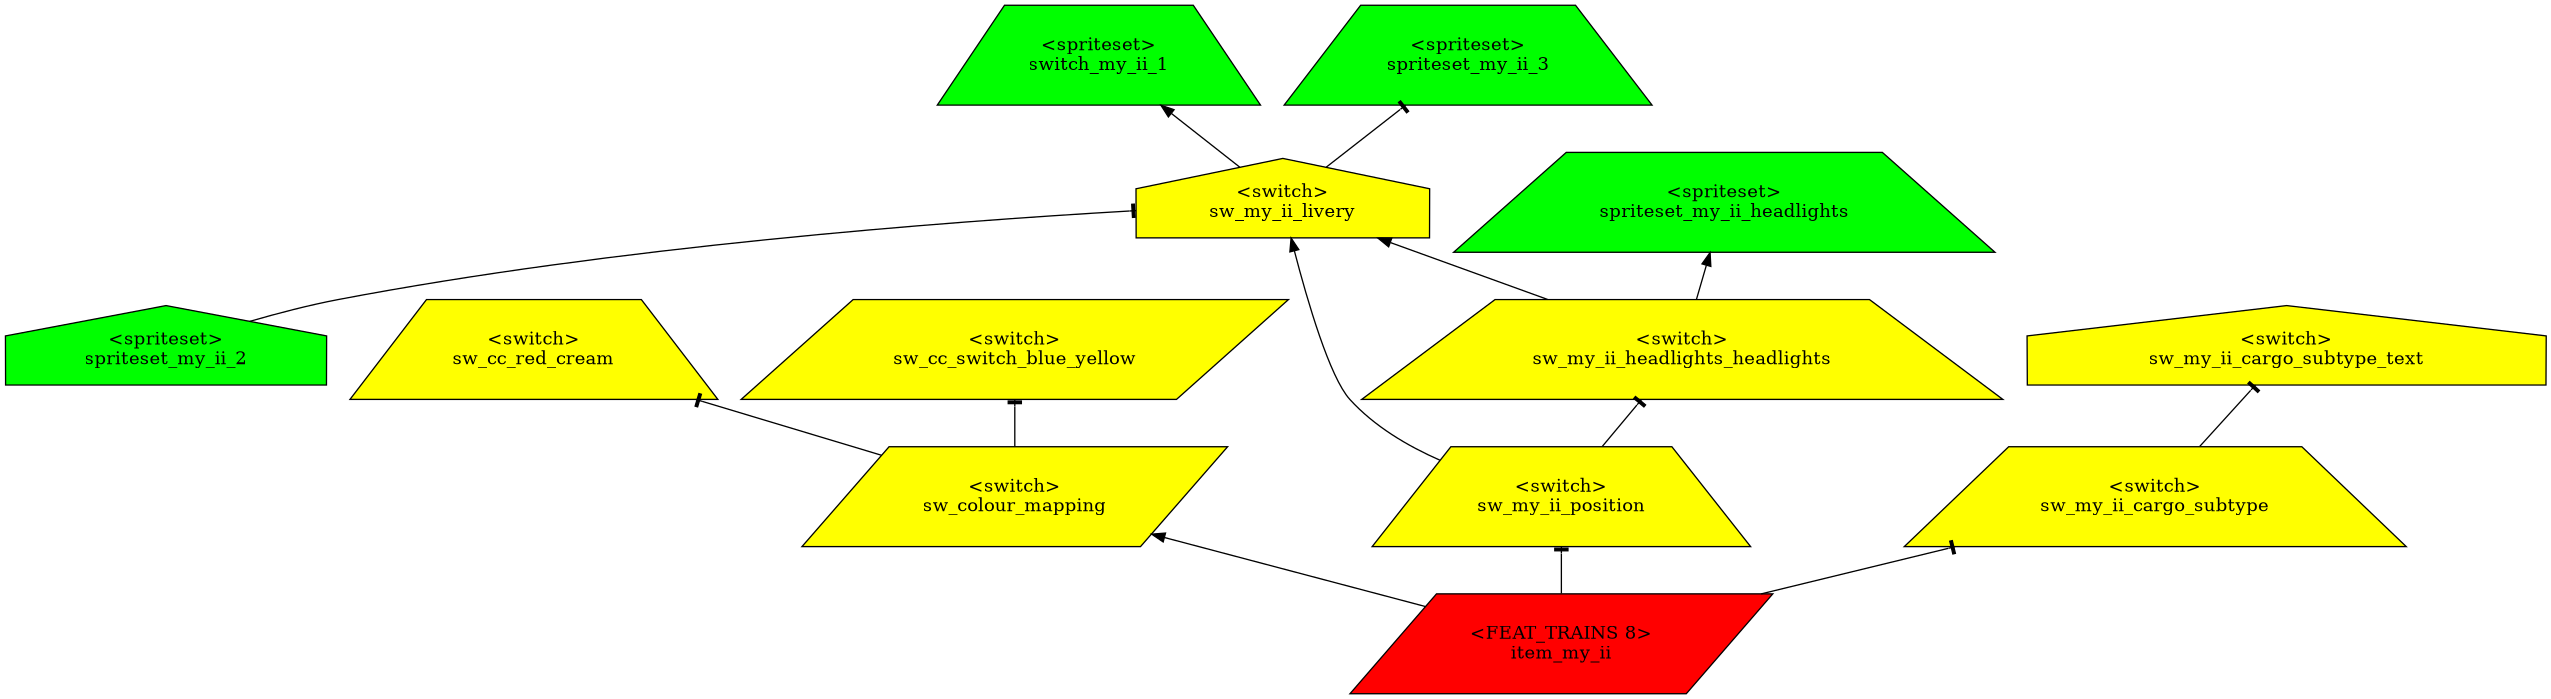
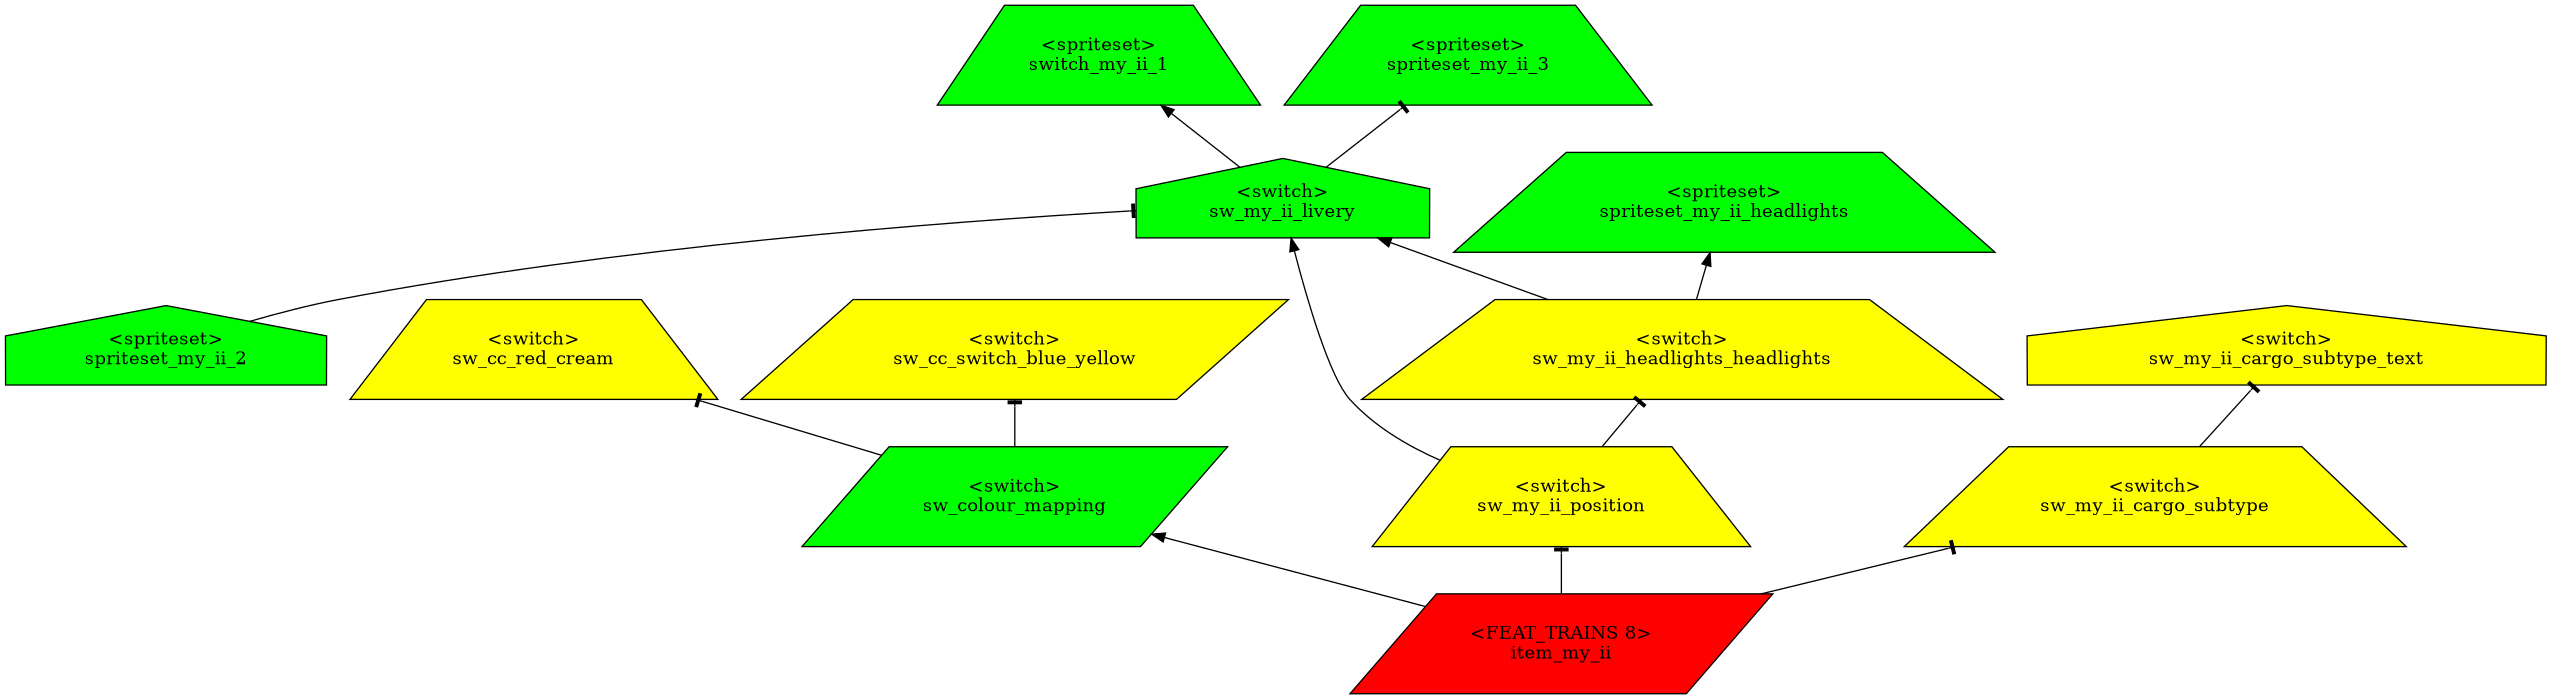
(1283, 202) -> (1283, 202)
(1015, 497) -> (1015, 497)
